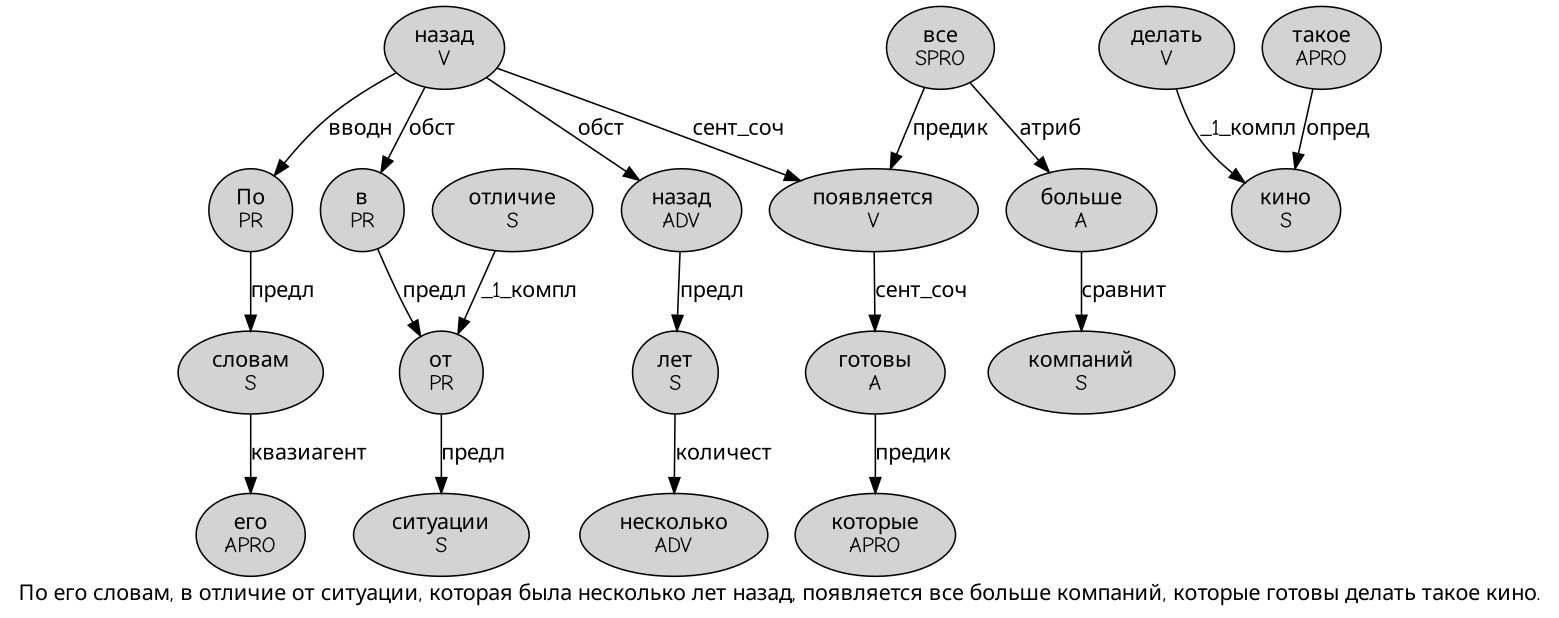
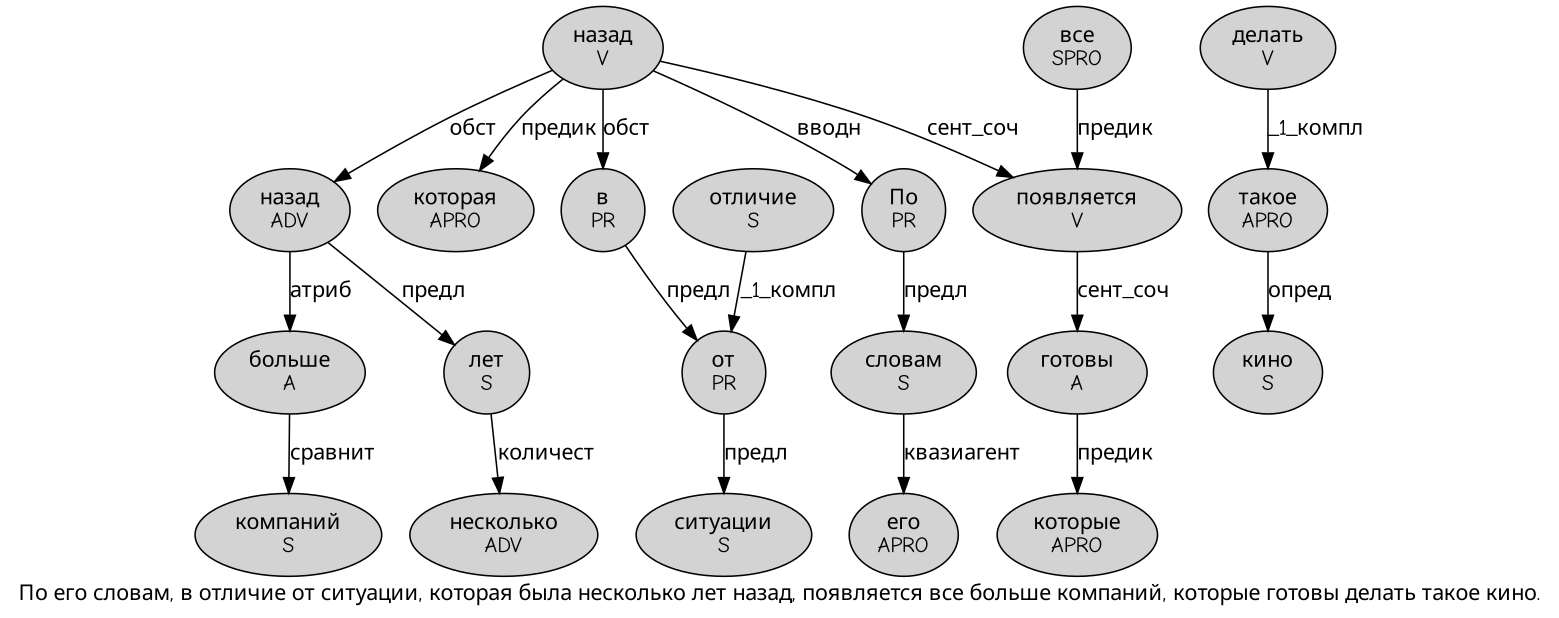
(1005, 122) -> (290, 283)
(1198, 136) -> (1268, 121)
none -> (456, 210)
